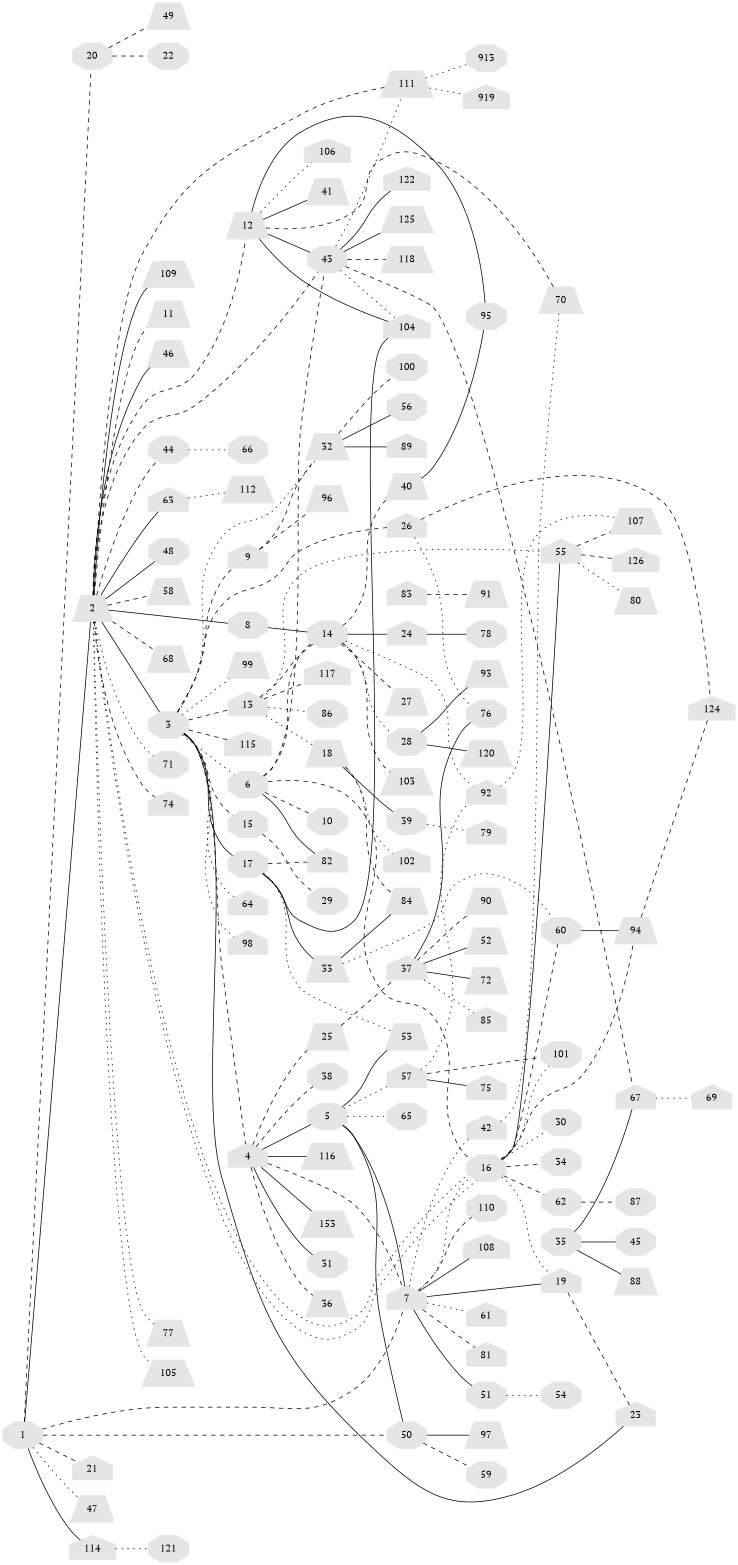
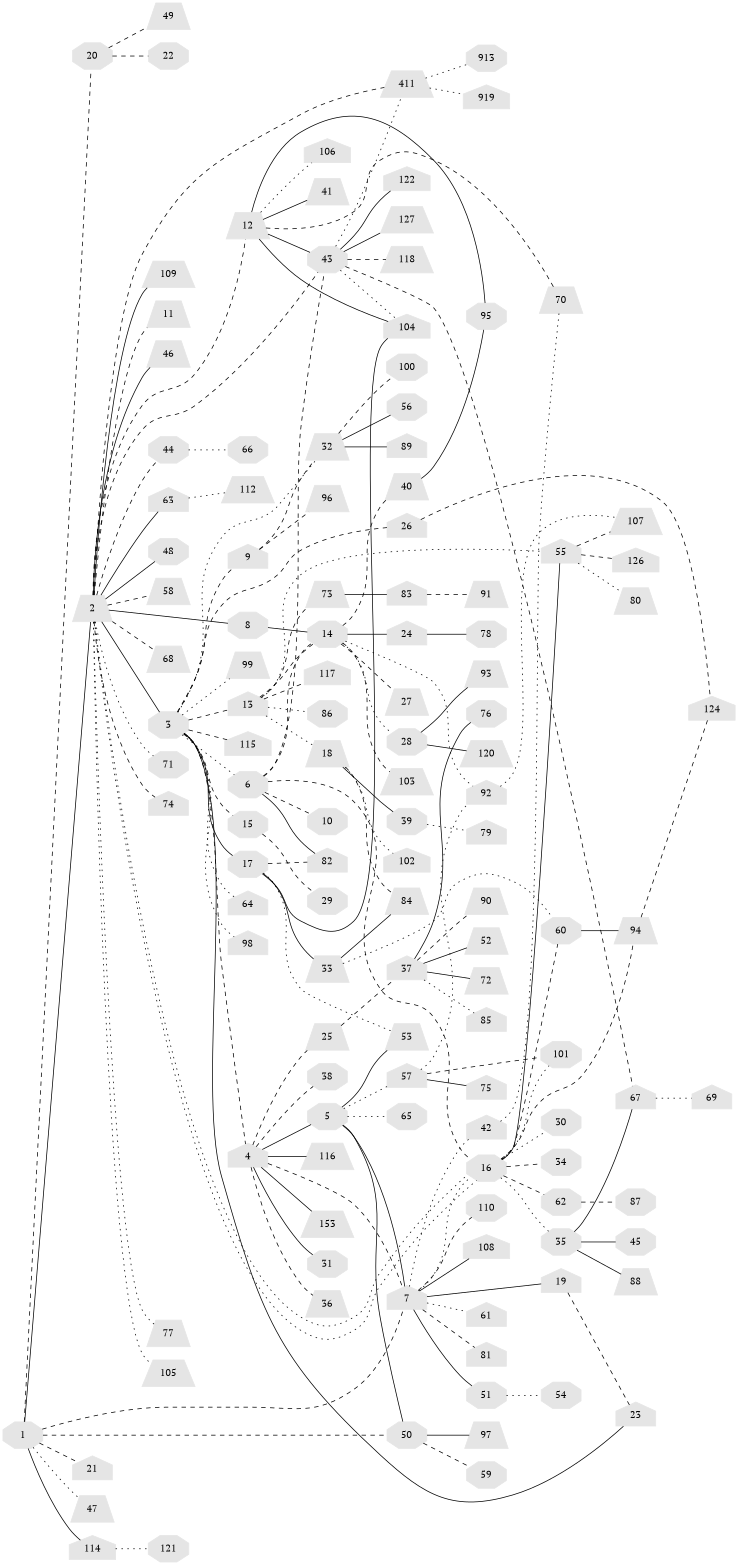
(407, 84) -> (407, 84)
(407, 220) -> (407, 220)
none -> (327, 594)
(443, 622) -> none
(527, 1225) -> (526, 1204)
